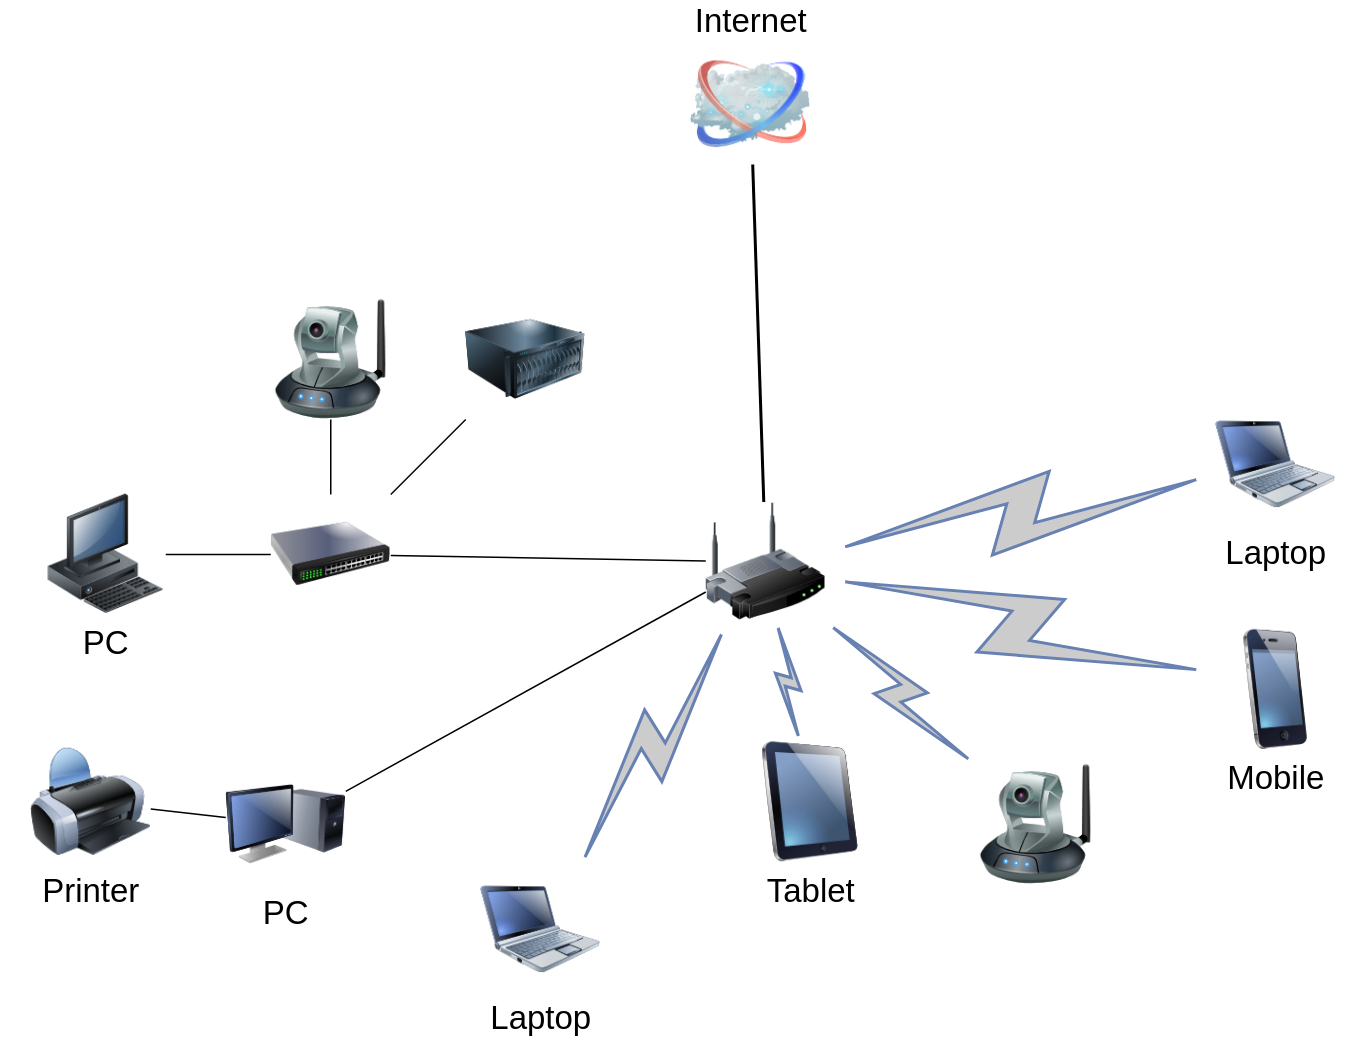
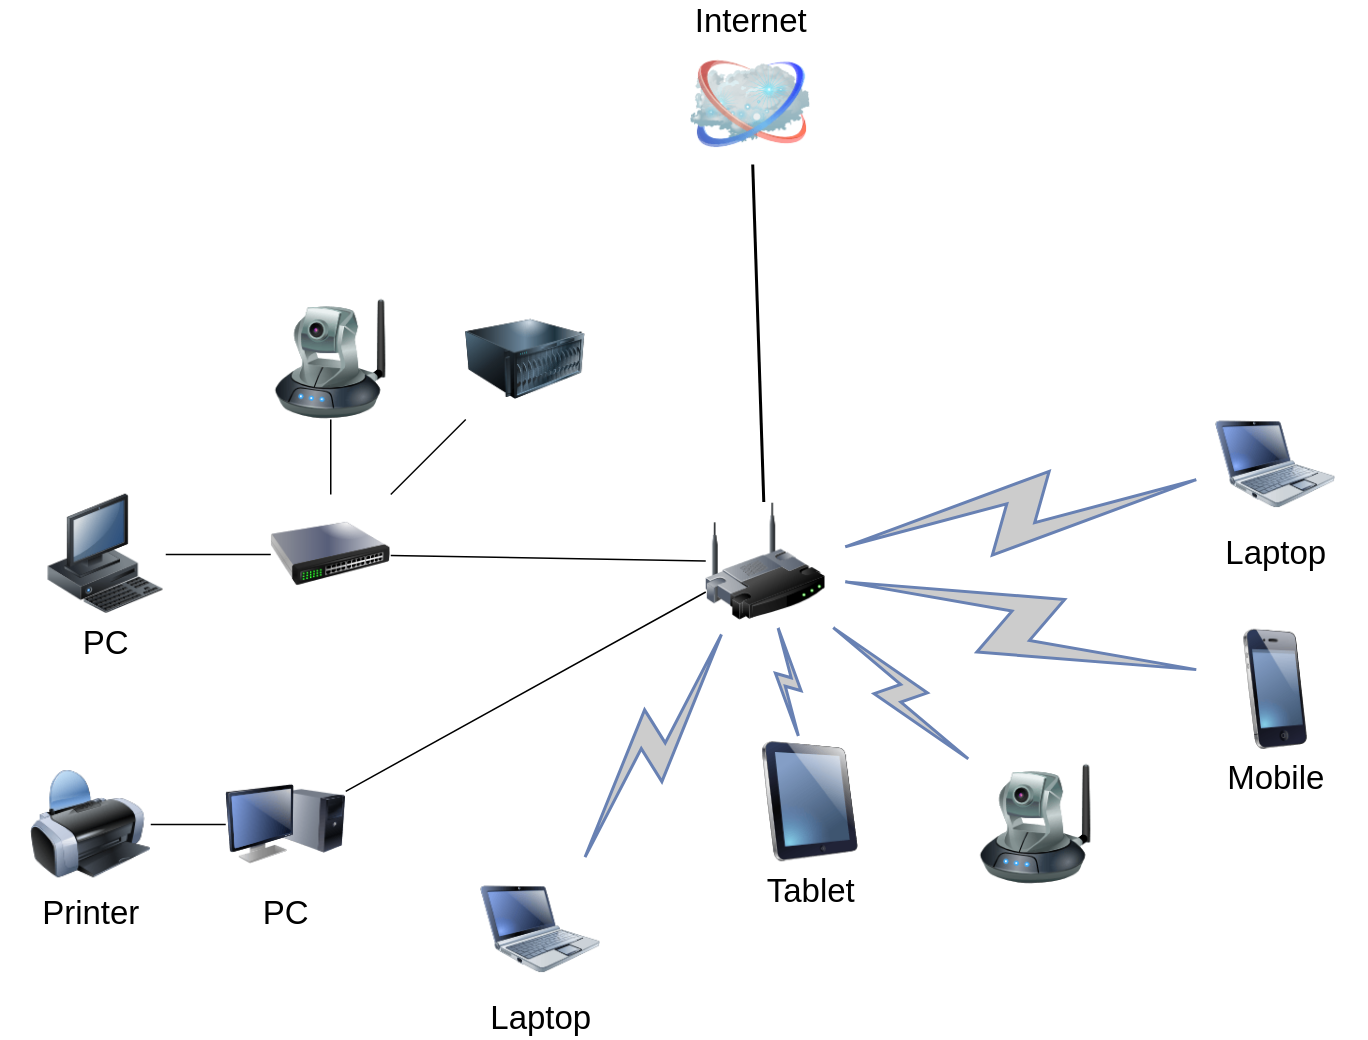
(91, 802) -> (91, 824)
